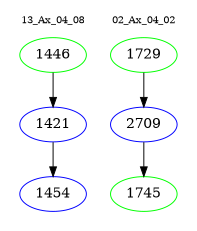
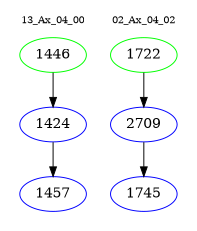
(53, 21) -> (53, 21)
(144, 55) -> (144, 55)
(53, 125) -> (53, 125)
(53, 194) -> (53, 194)
(144, 194) -> (144, 194)
